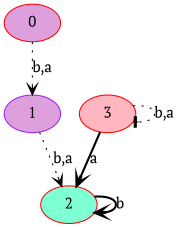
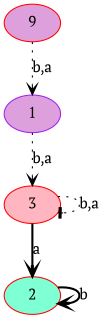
(32, 23) -> (32, 23)
(49, 155) -> (32, 154)
